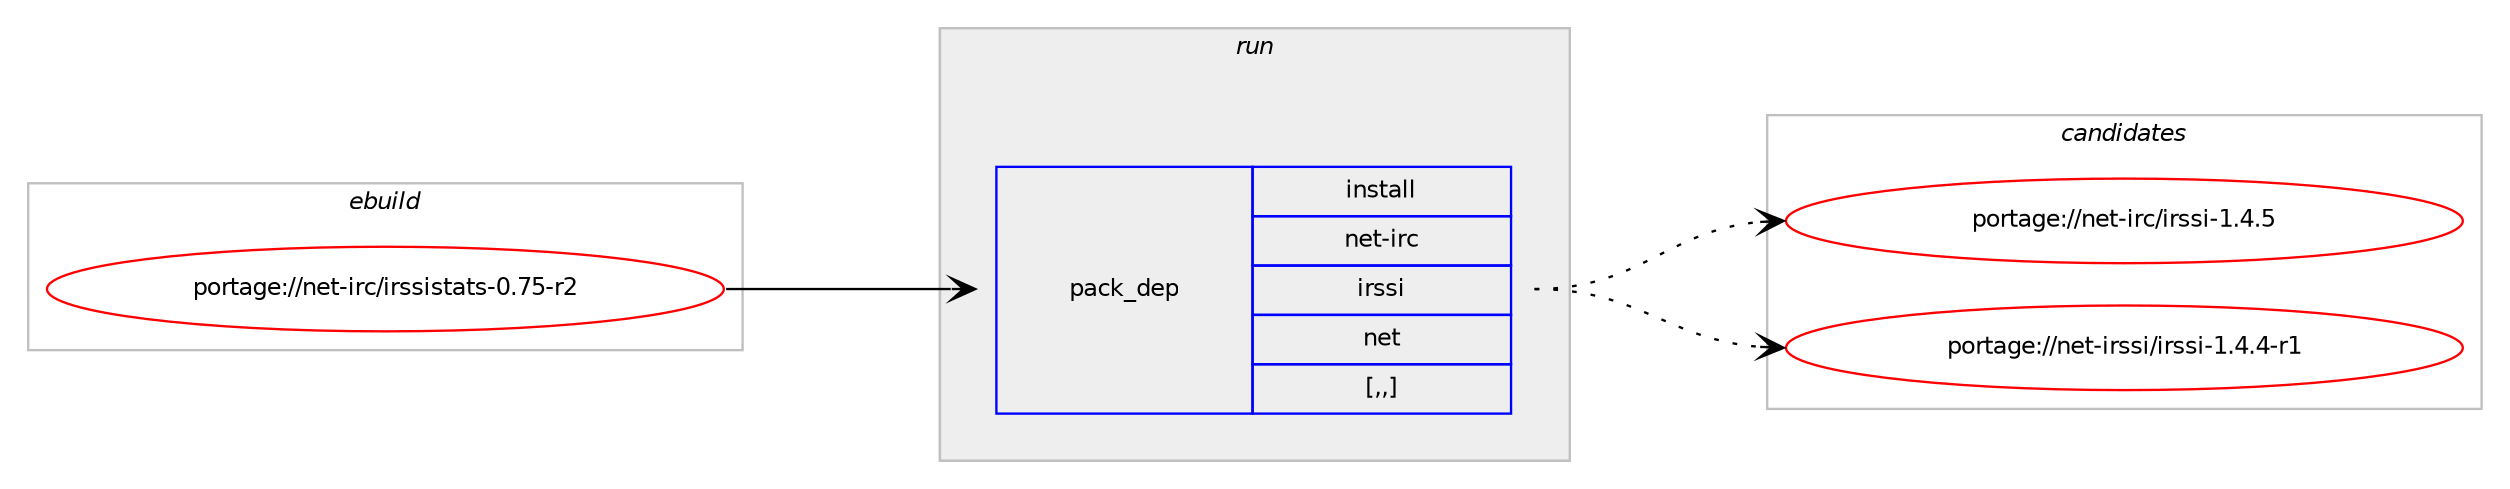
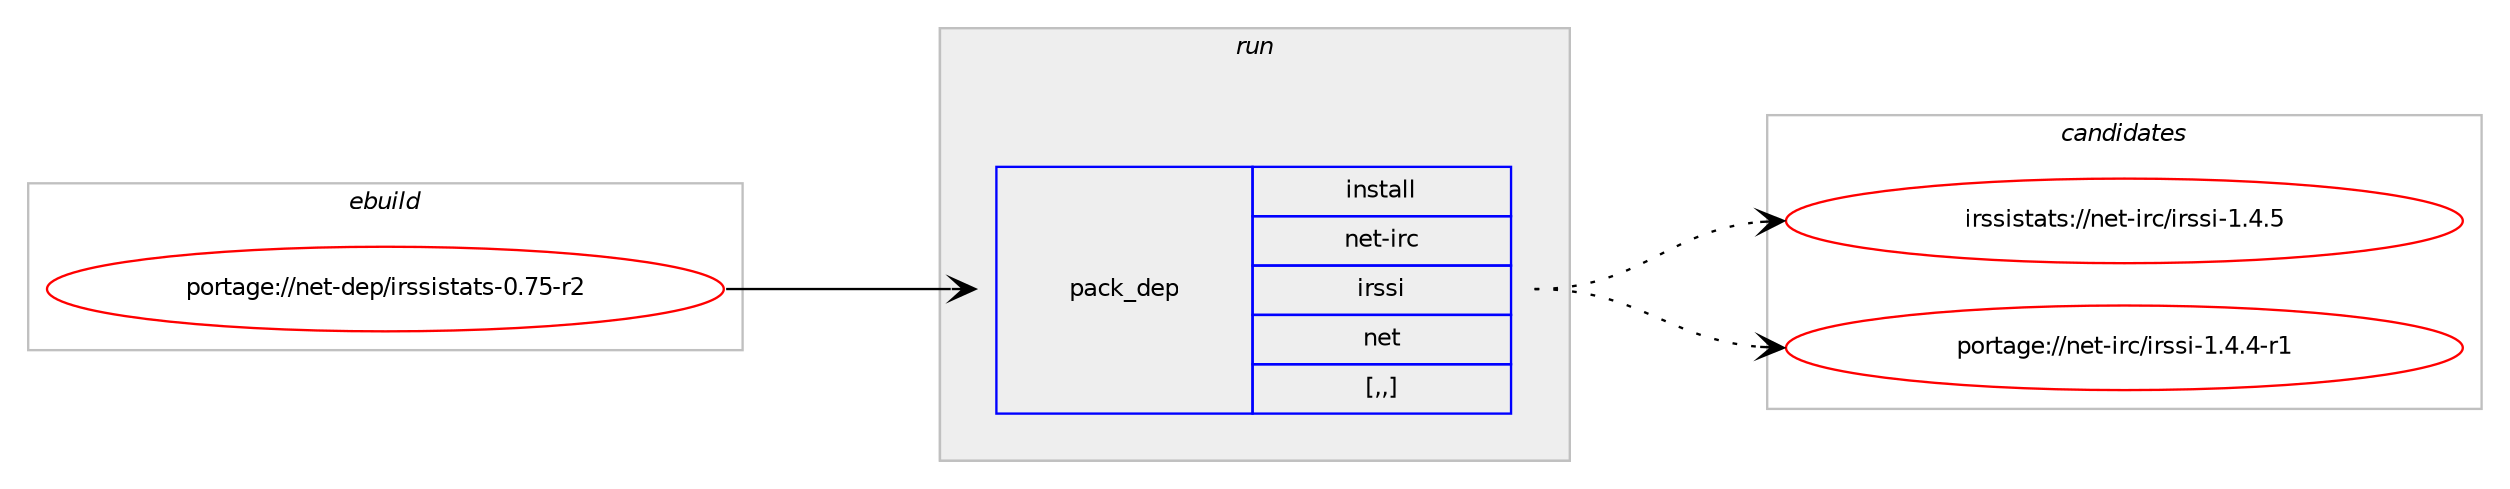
(2124, 221) -> (2124, 221)
(385, 289) -> (385, 289)
(2124, 348) -> (2124, 348)
